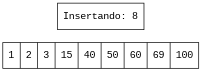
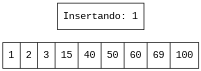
(101, 16) -> (101, 16)
